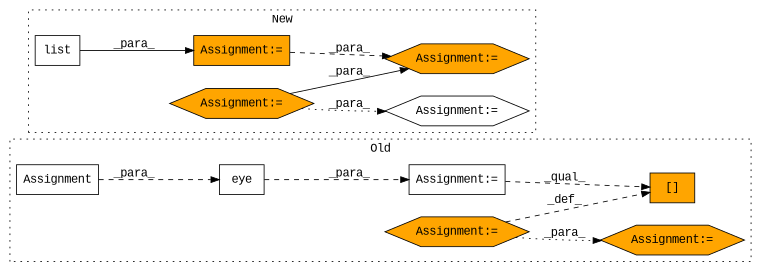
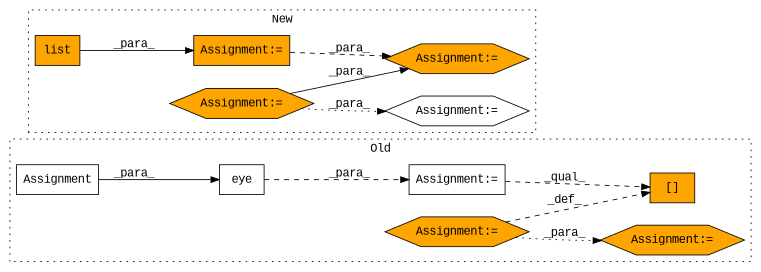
(58, 50) -> (58, 50)
(155, 180) -> (155, 180)
